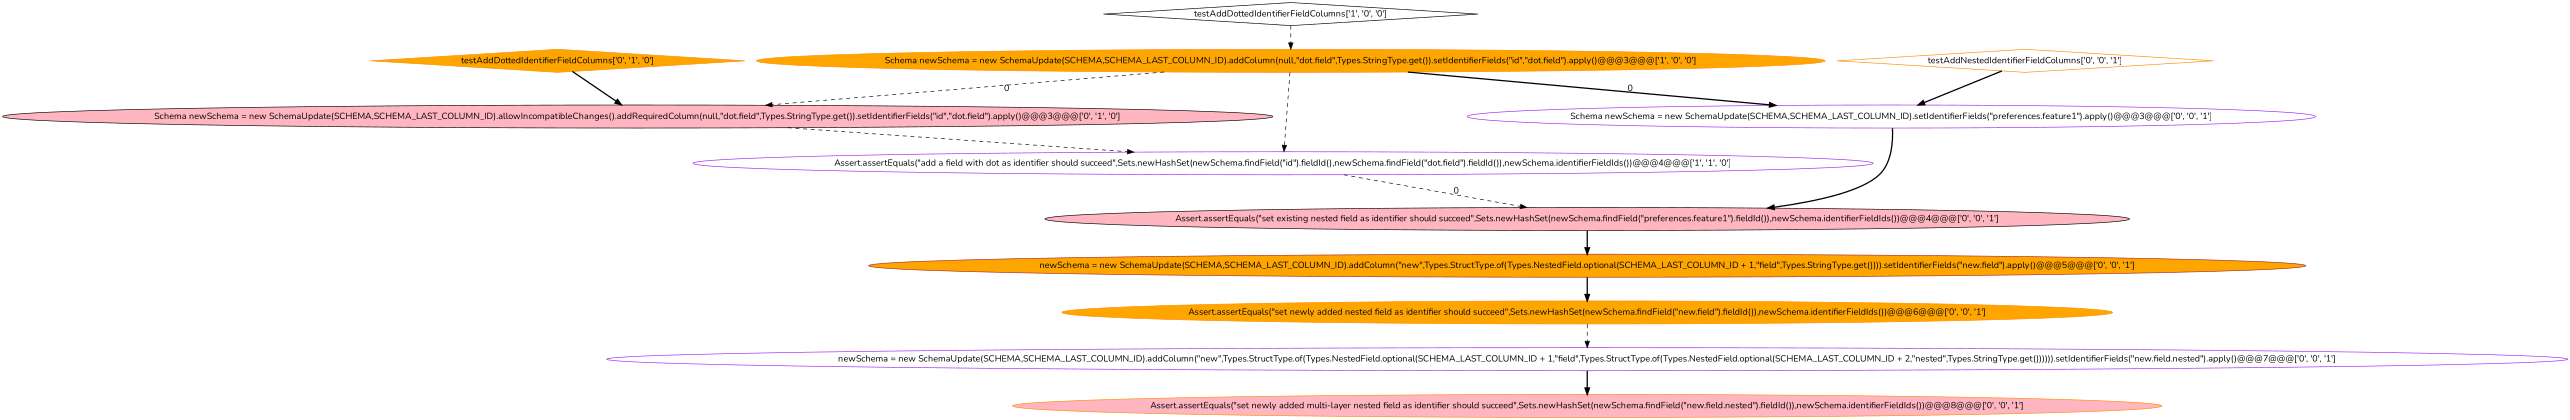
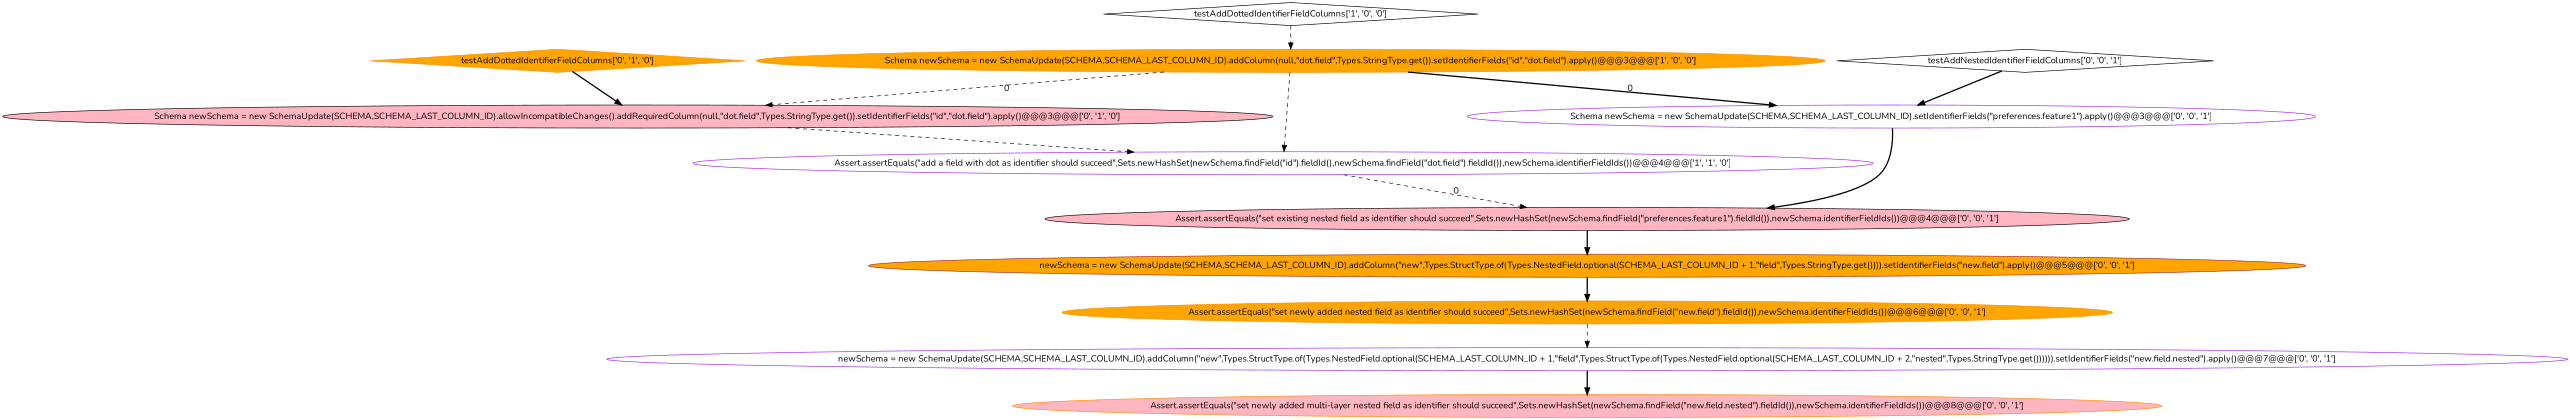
(2025, 61) -> (2025, 61)
